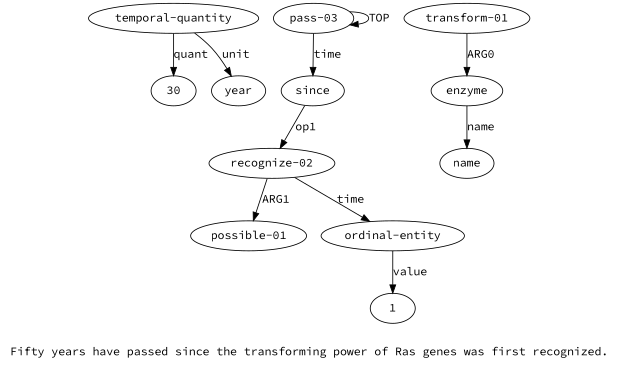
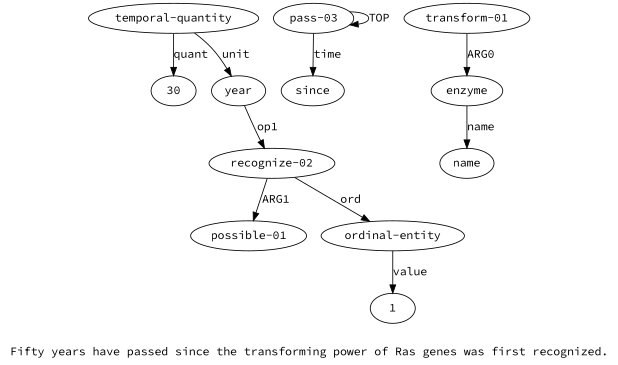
(295, 123) -> (252, 123)
(351, 200) -> (351, 200)
